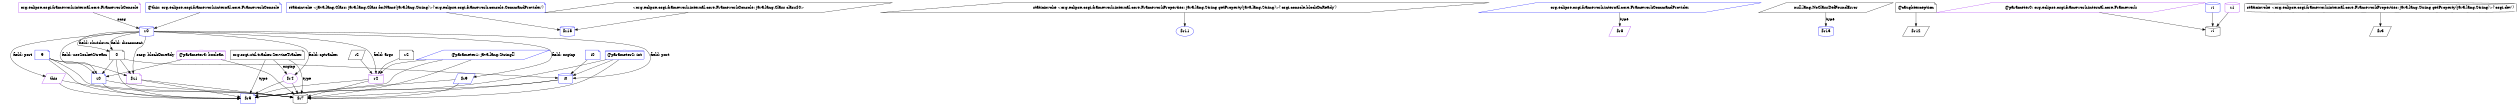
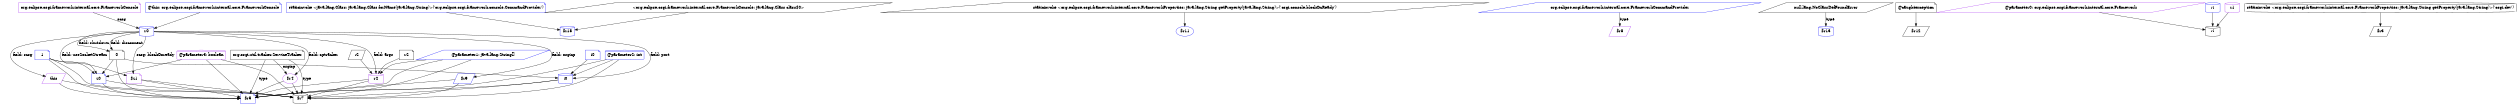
(23, 55) -> (23, 55)
(42, 55) -> (42, 55)
(125, 66) -> none
none -> (224, 76)
